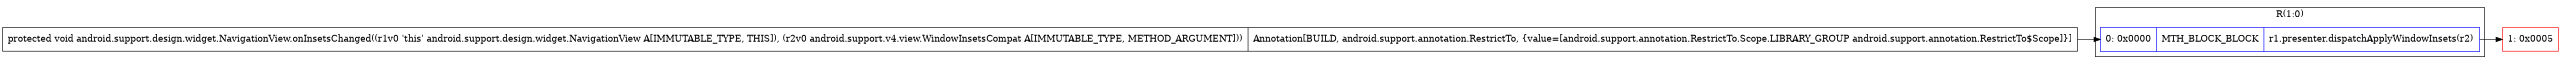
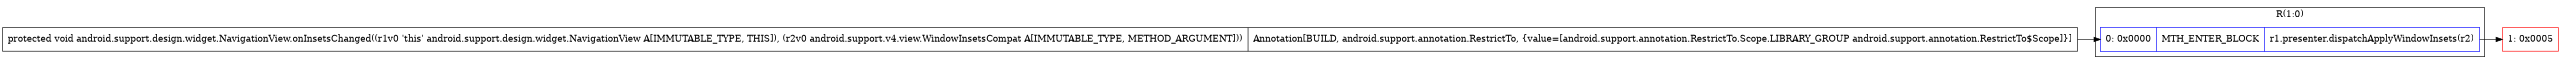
(2210, 39) -> (2210, 39)
